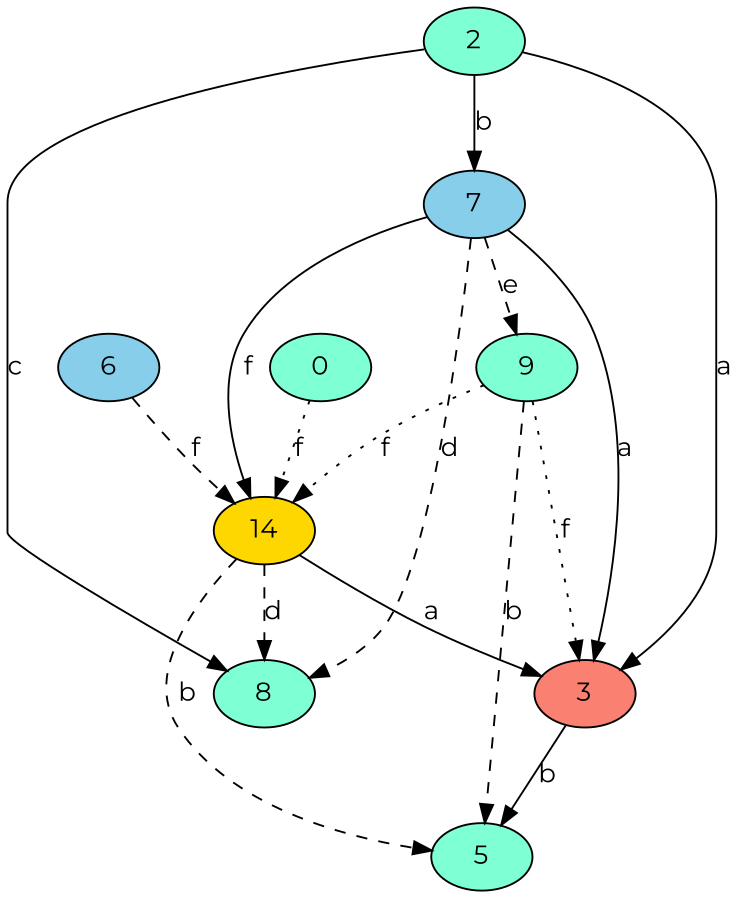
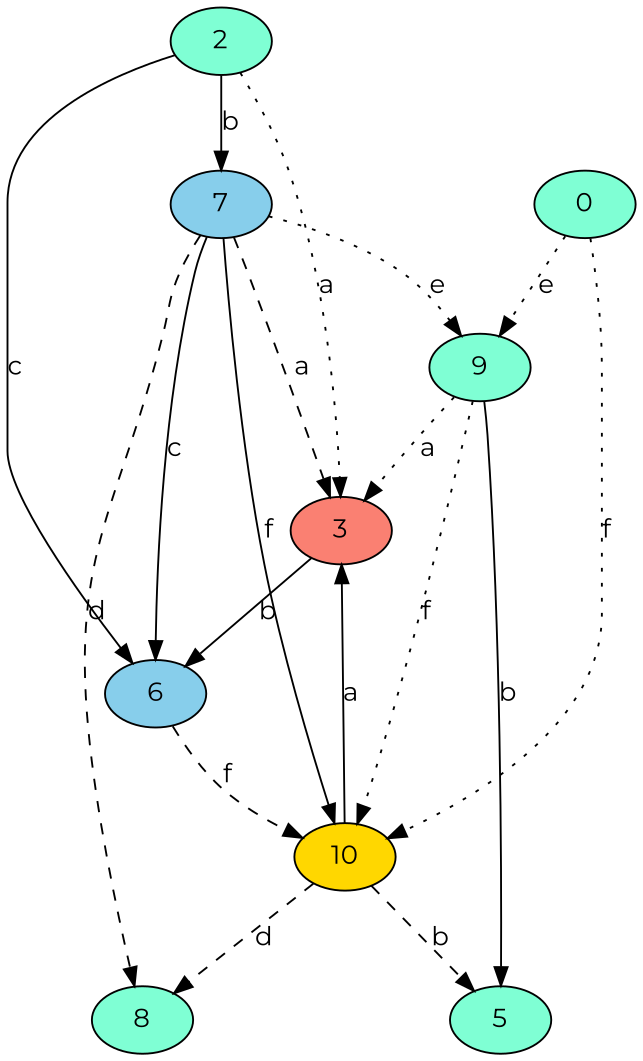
(8, 258) -> (8, 323)
(498, 277) -> (369, 253)
none -> (538, 278)
(716, 313) -> (315, 269)
(615, 419) -> (280, 358)
none -> (168, 437)
(264, 531) -> (345, 857)
(565, 531) -> (428, 449)
(505, 603) -> (498, 684)
(538, 767) -> (256, 606)
